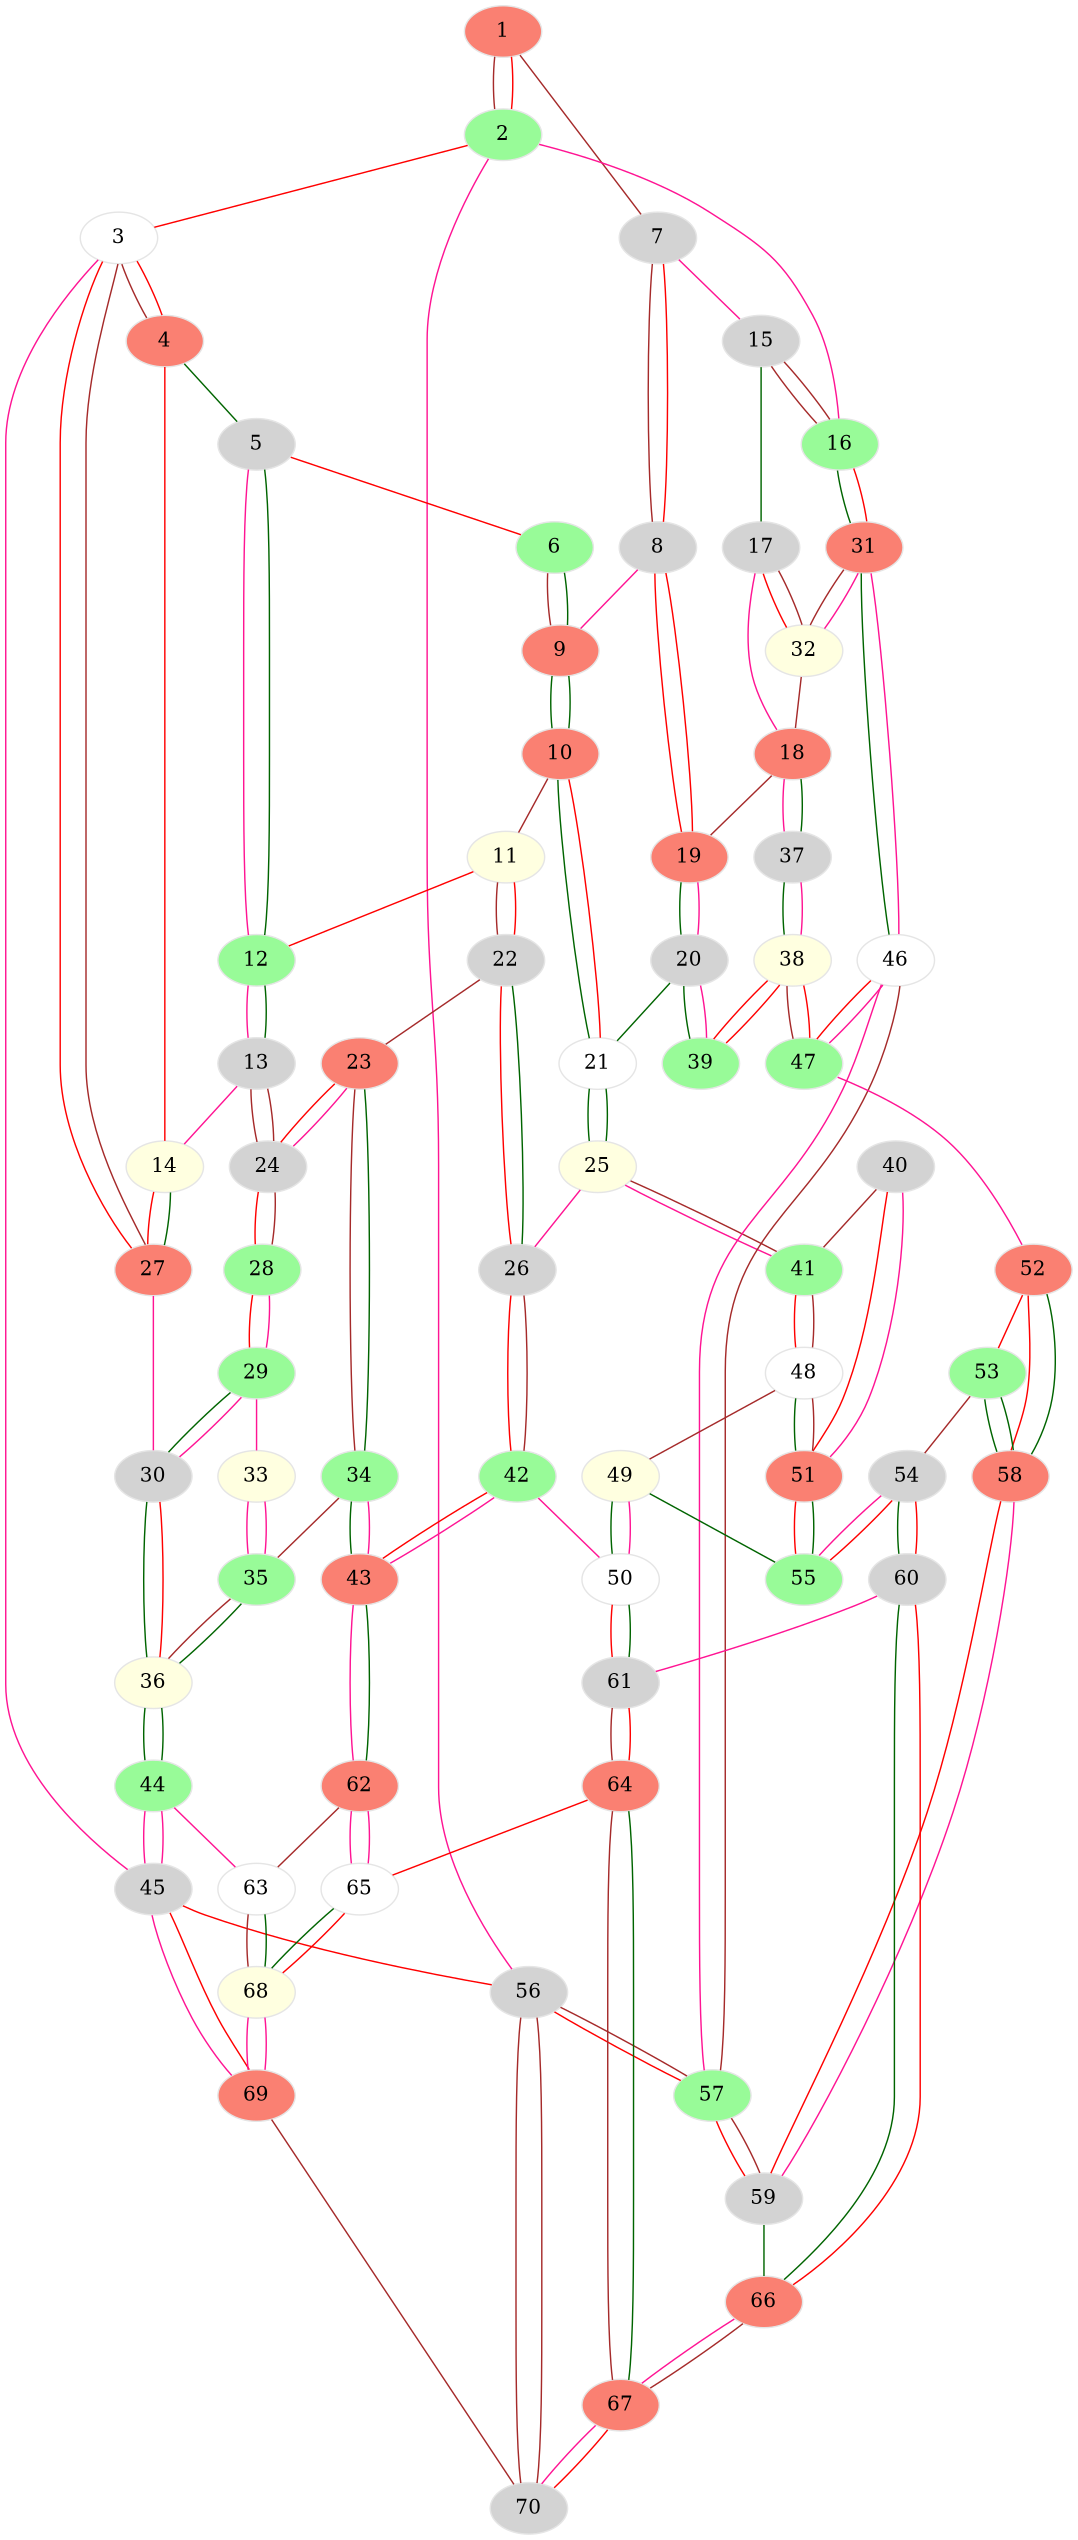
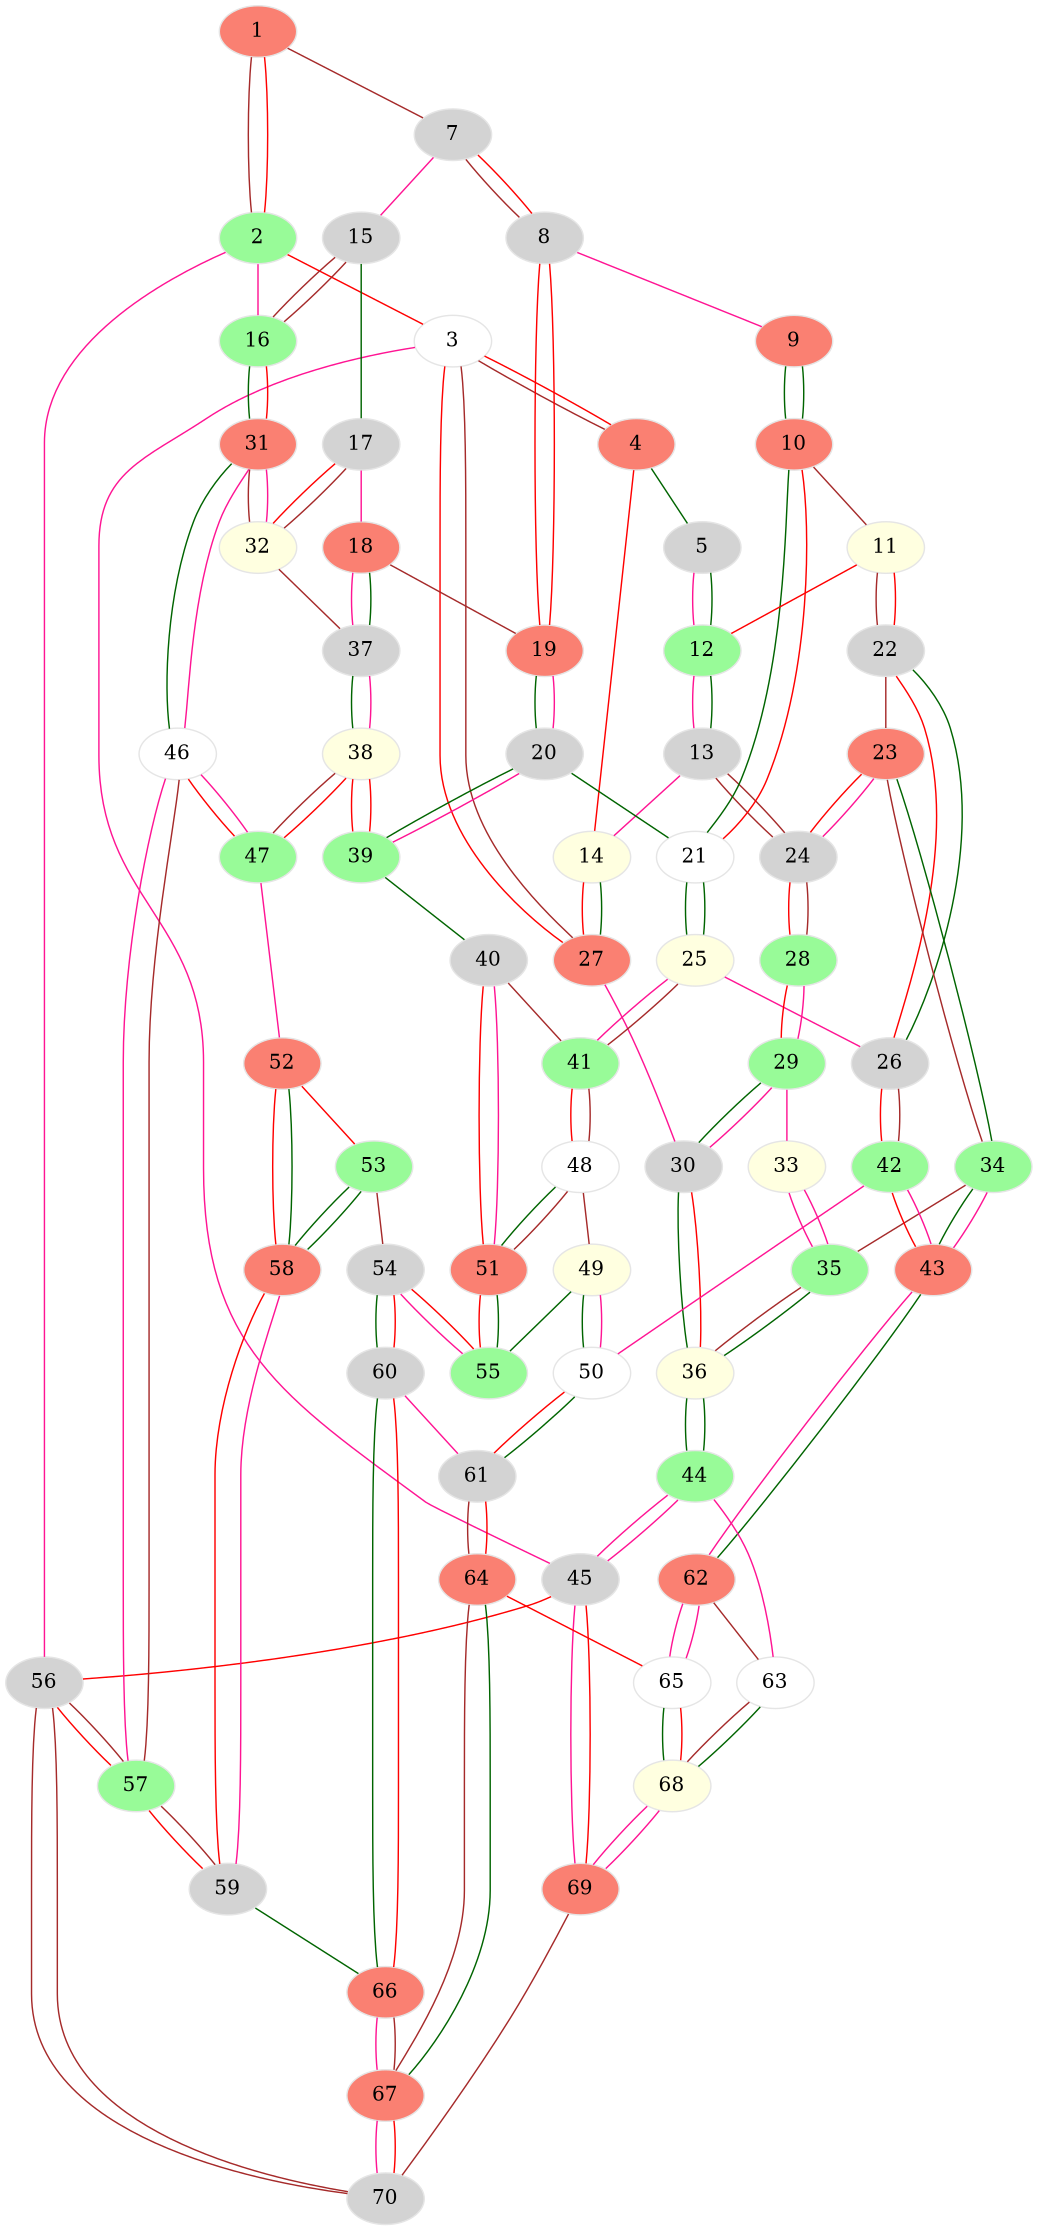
(555, 548) -> none
(798, 702) -> (309, 599)
none -> (425, 909)
